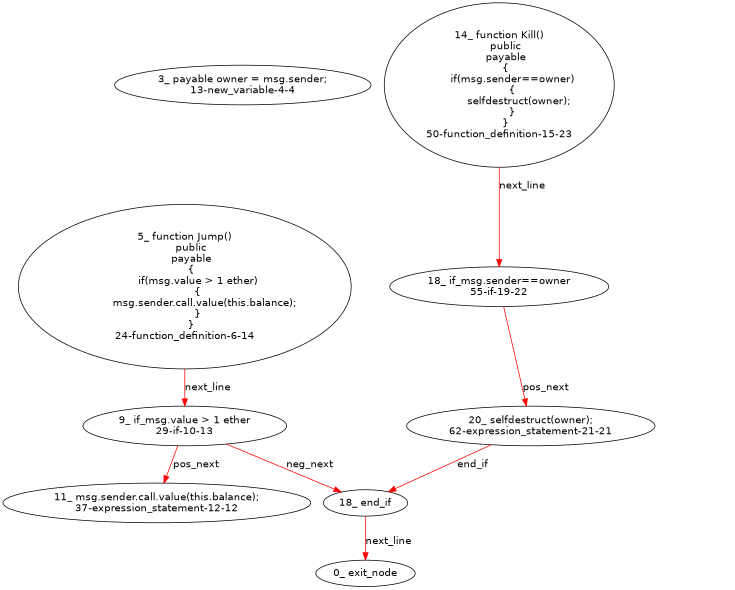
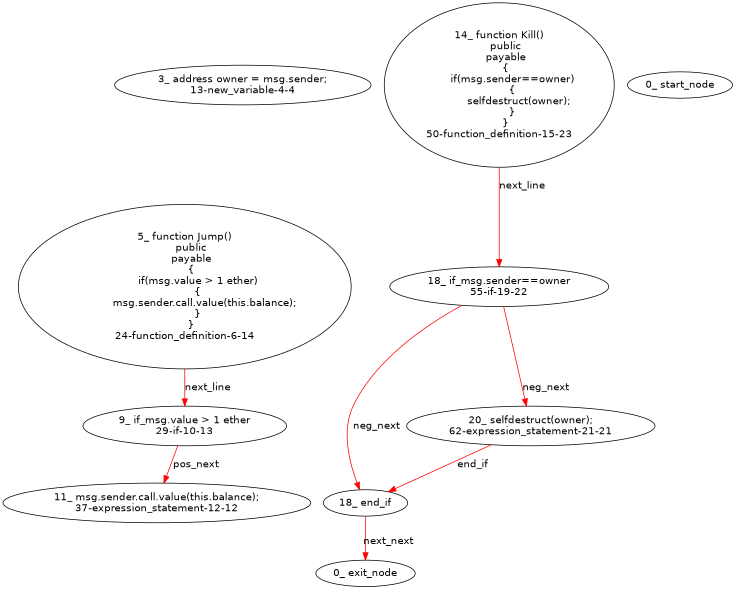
(243, 85) -> (243, 85)
none -> (680, 85)
(546, 387) -> (546, 387)
(280, 467) -> (372, 376)
(389, 541) -> (389, 541)
